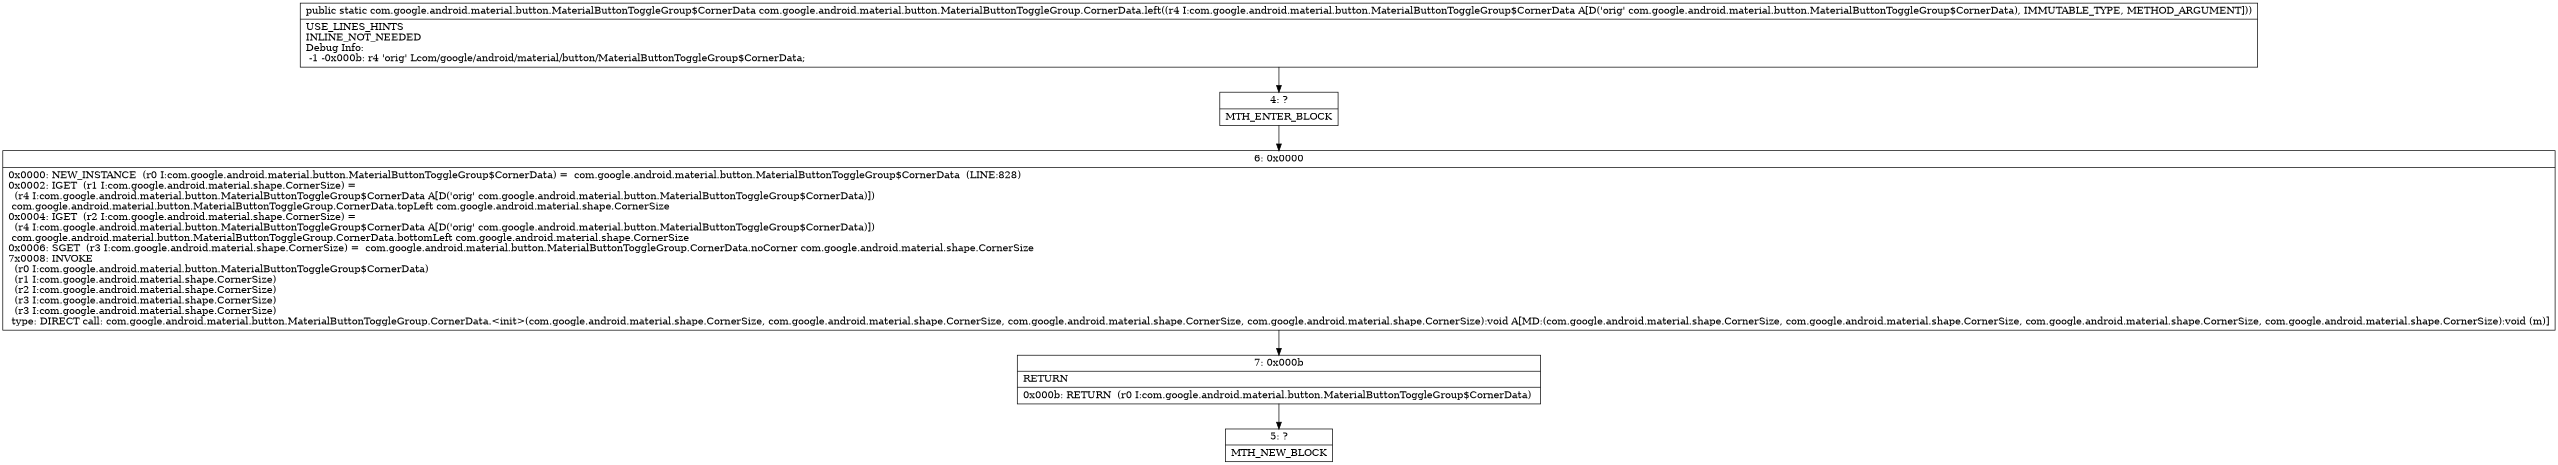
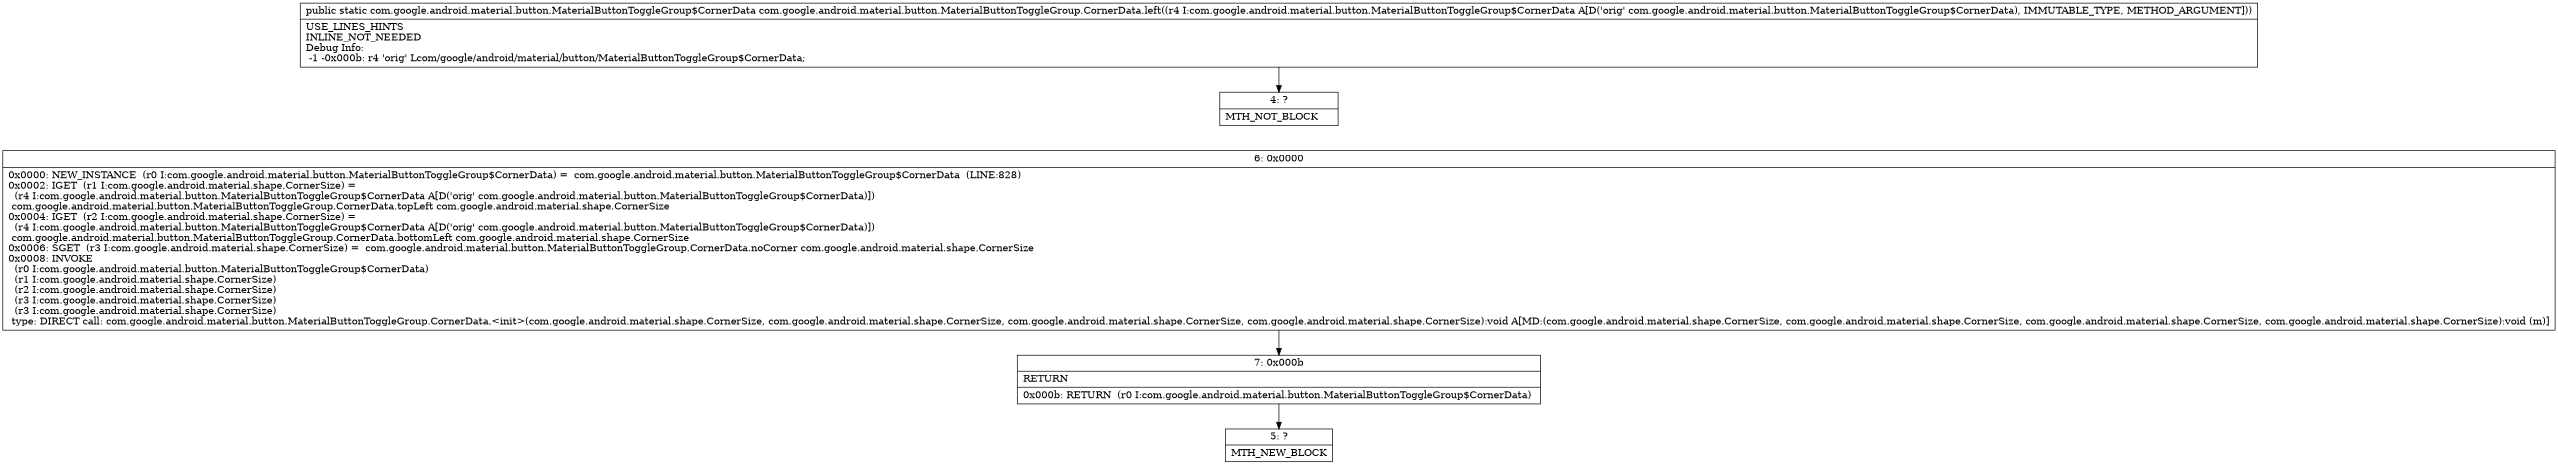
(1279, 117) -> (1272, 117)
(1279, 135) -> none
(54, 259) -> (54, 259)
